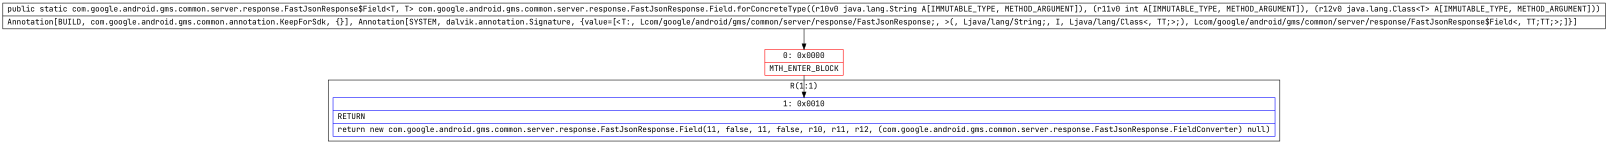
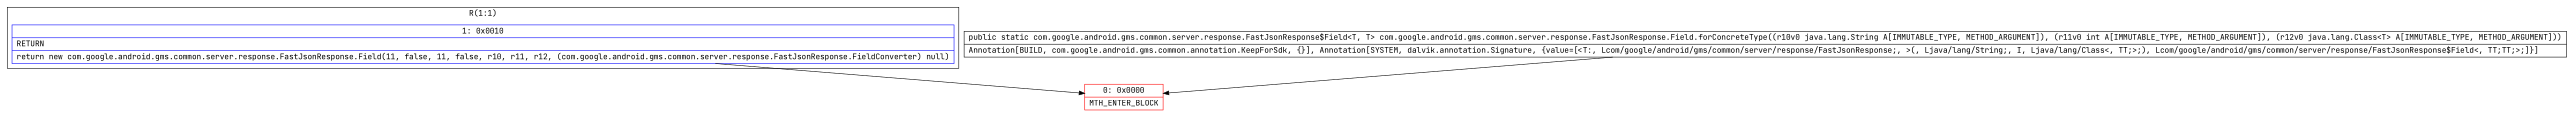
(804, 84) -> (897, 78)
